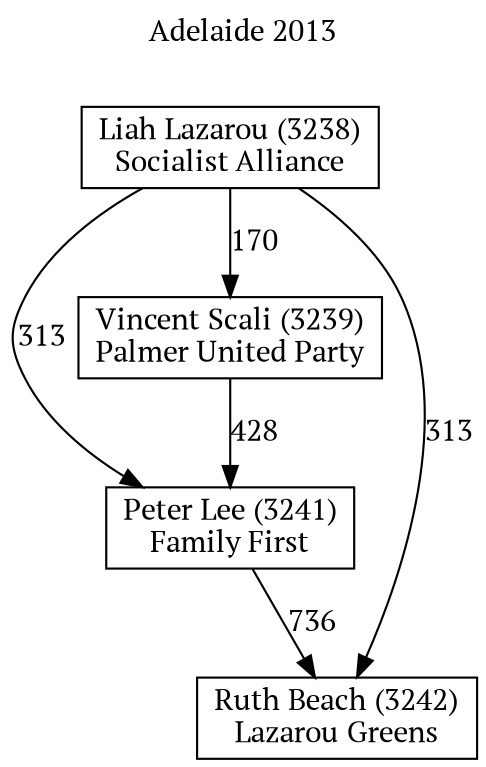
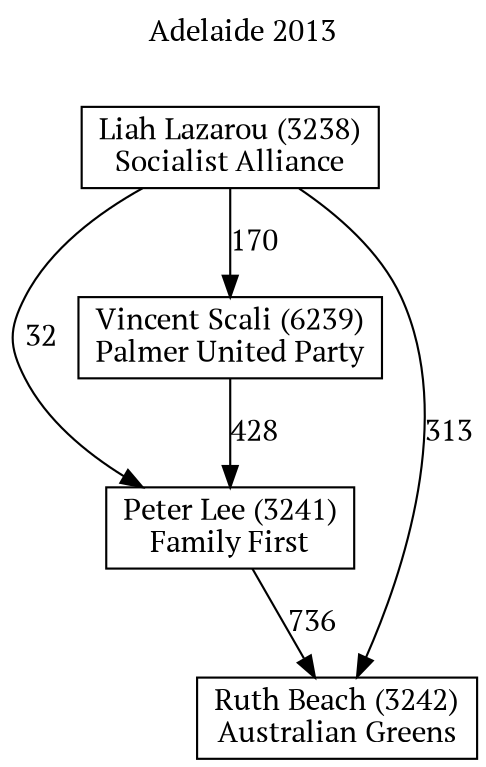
(42, 338) -> (42, 338)
(230, 338) -> (230, 338)
(337, 718) -> (337, 718)
